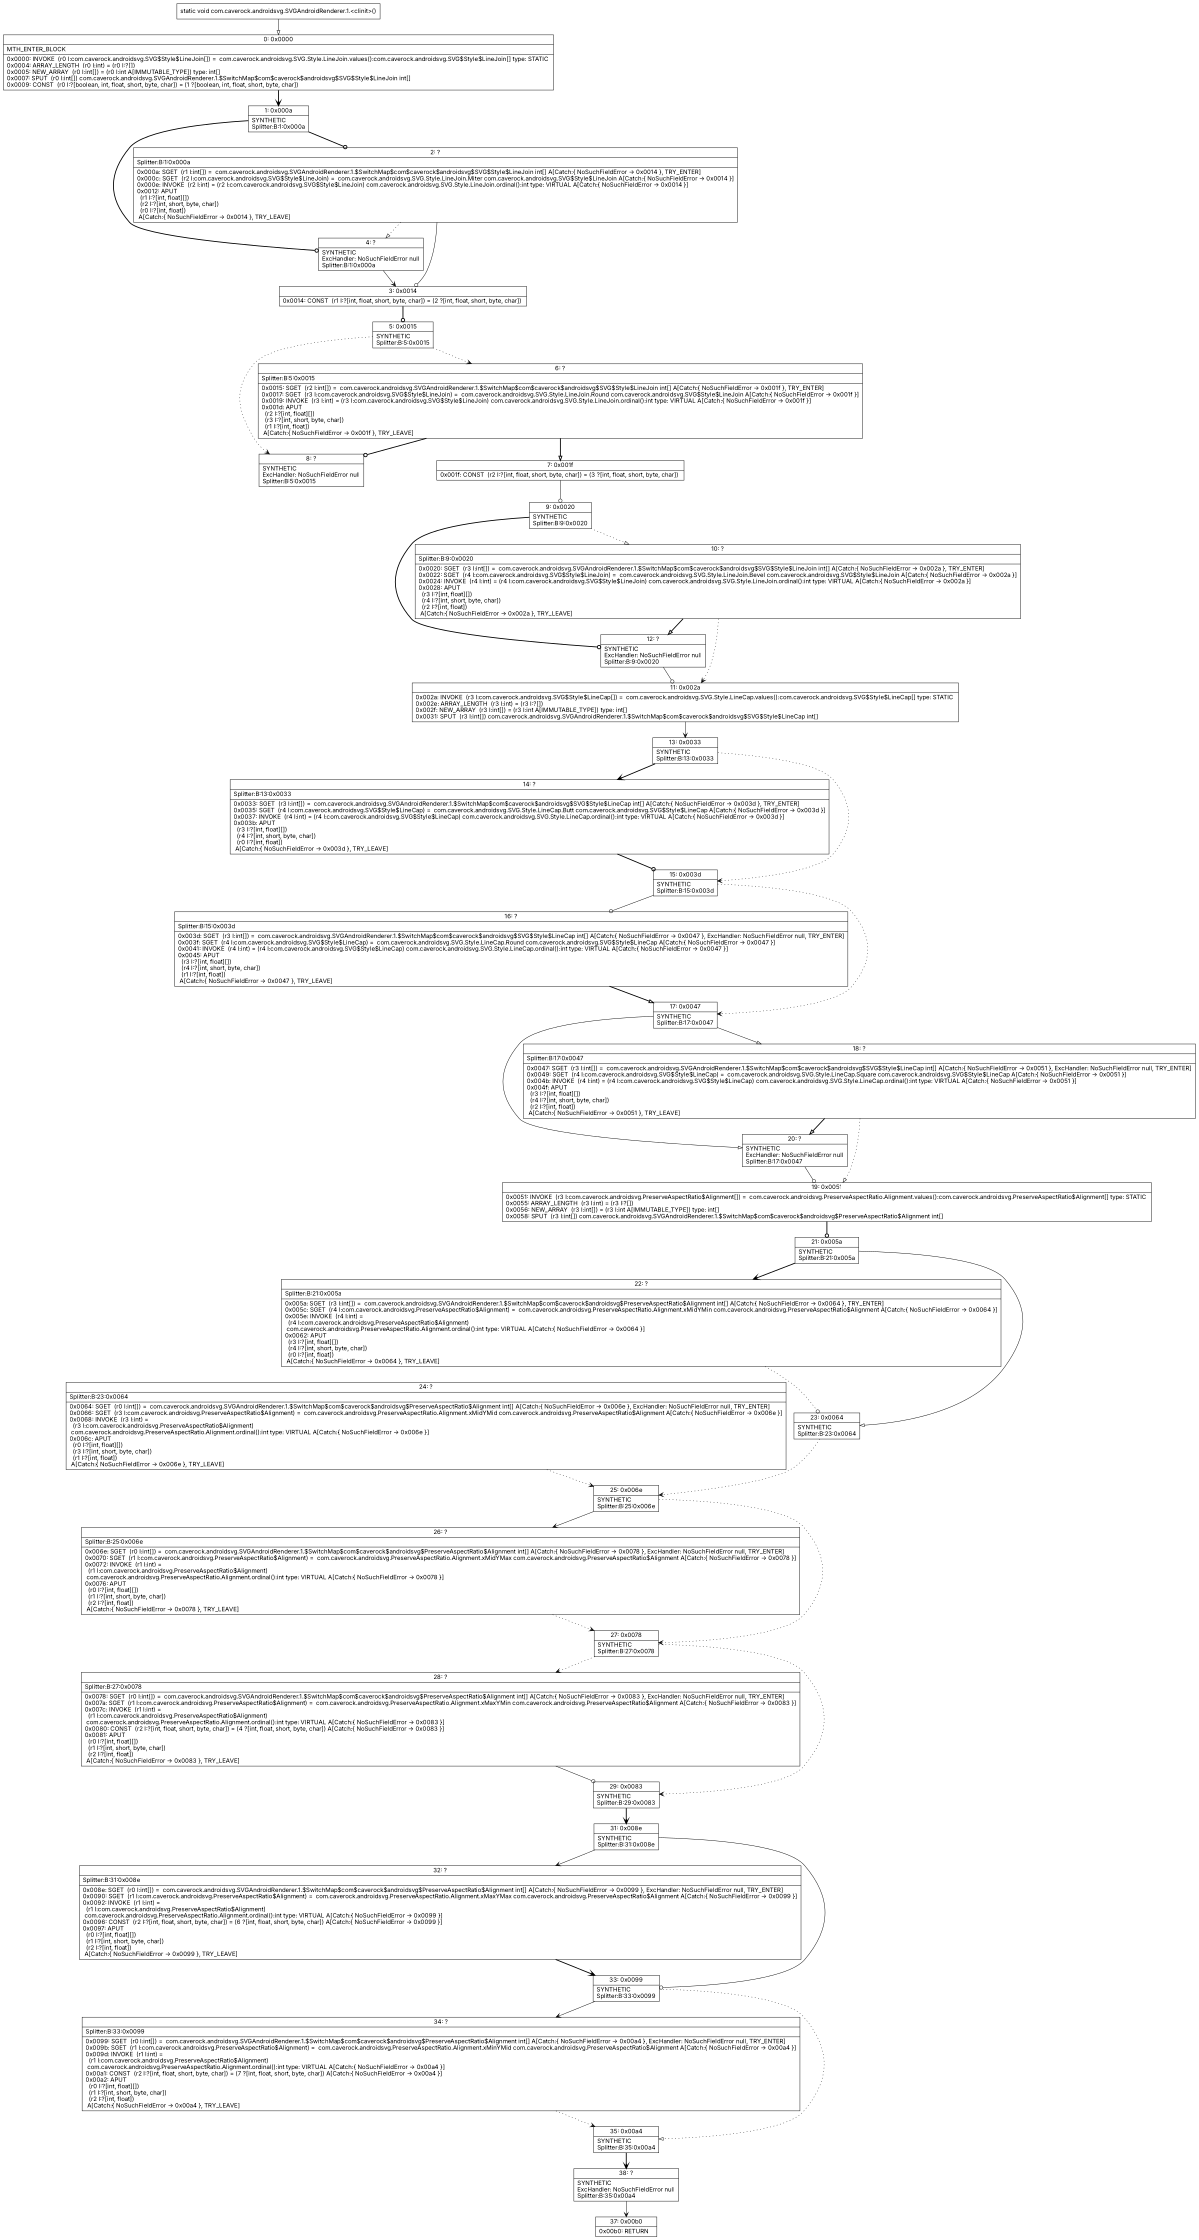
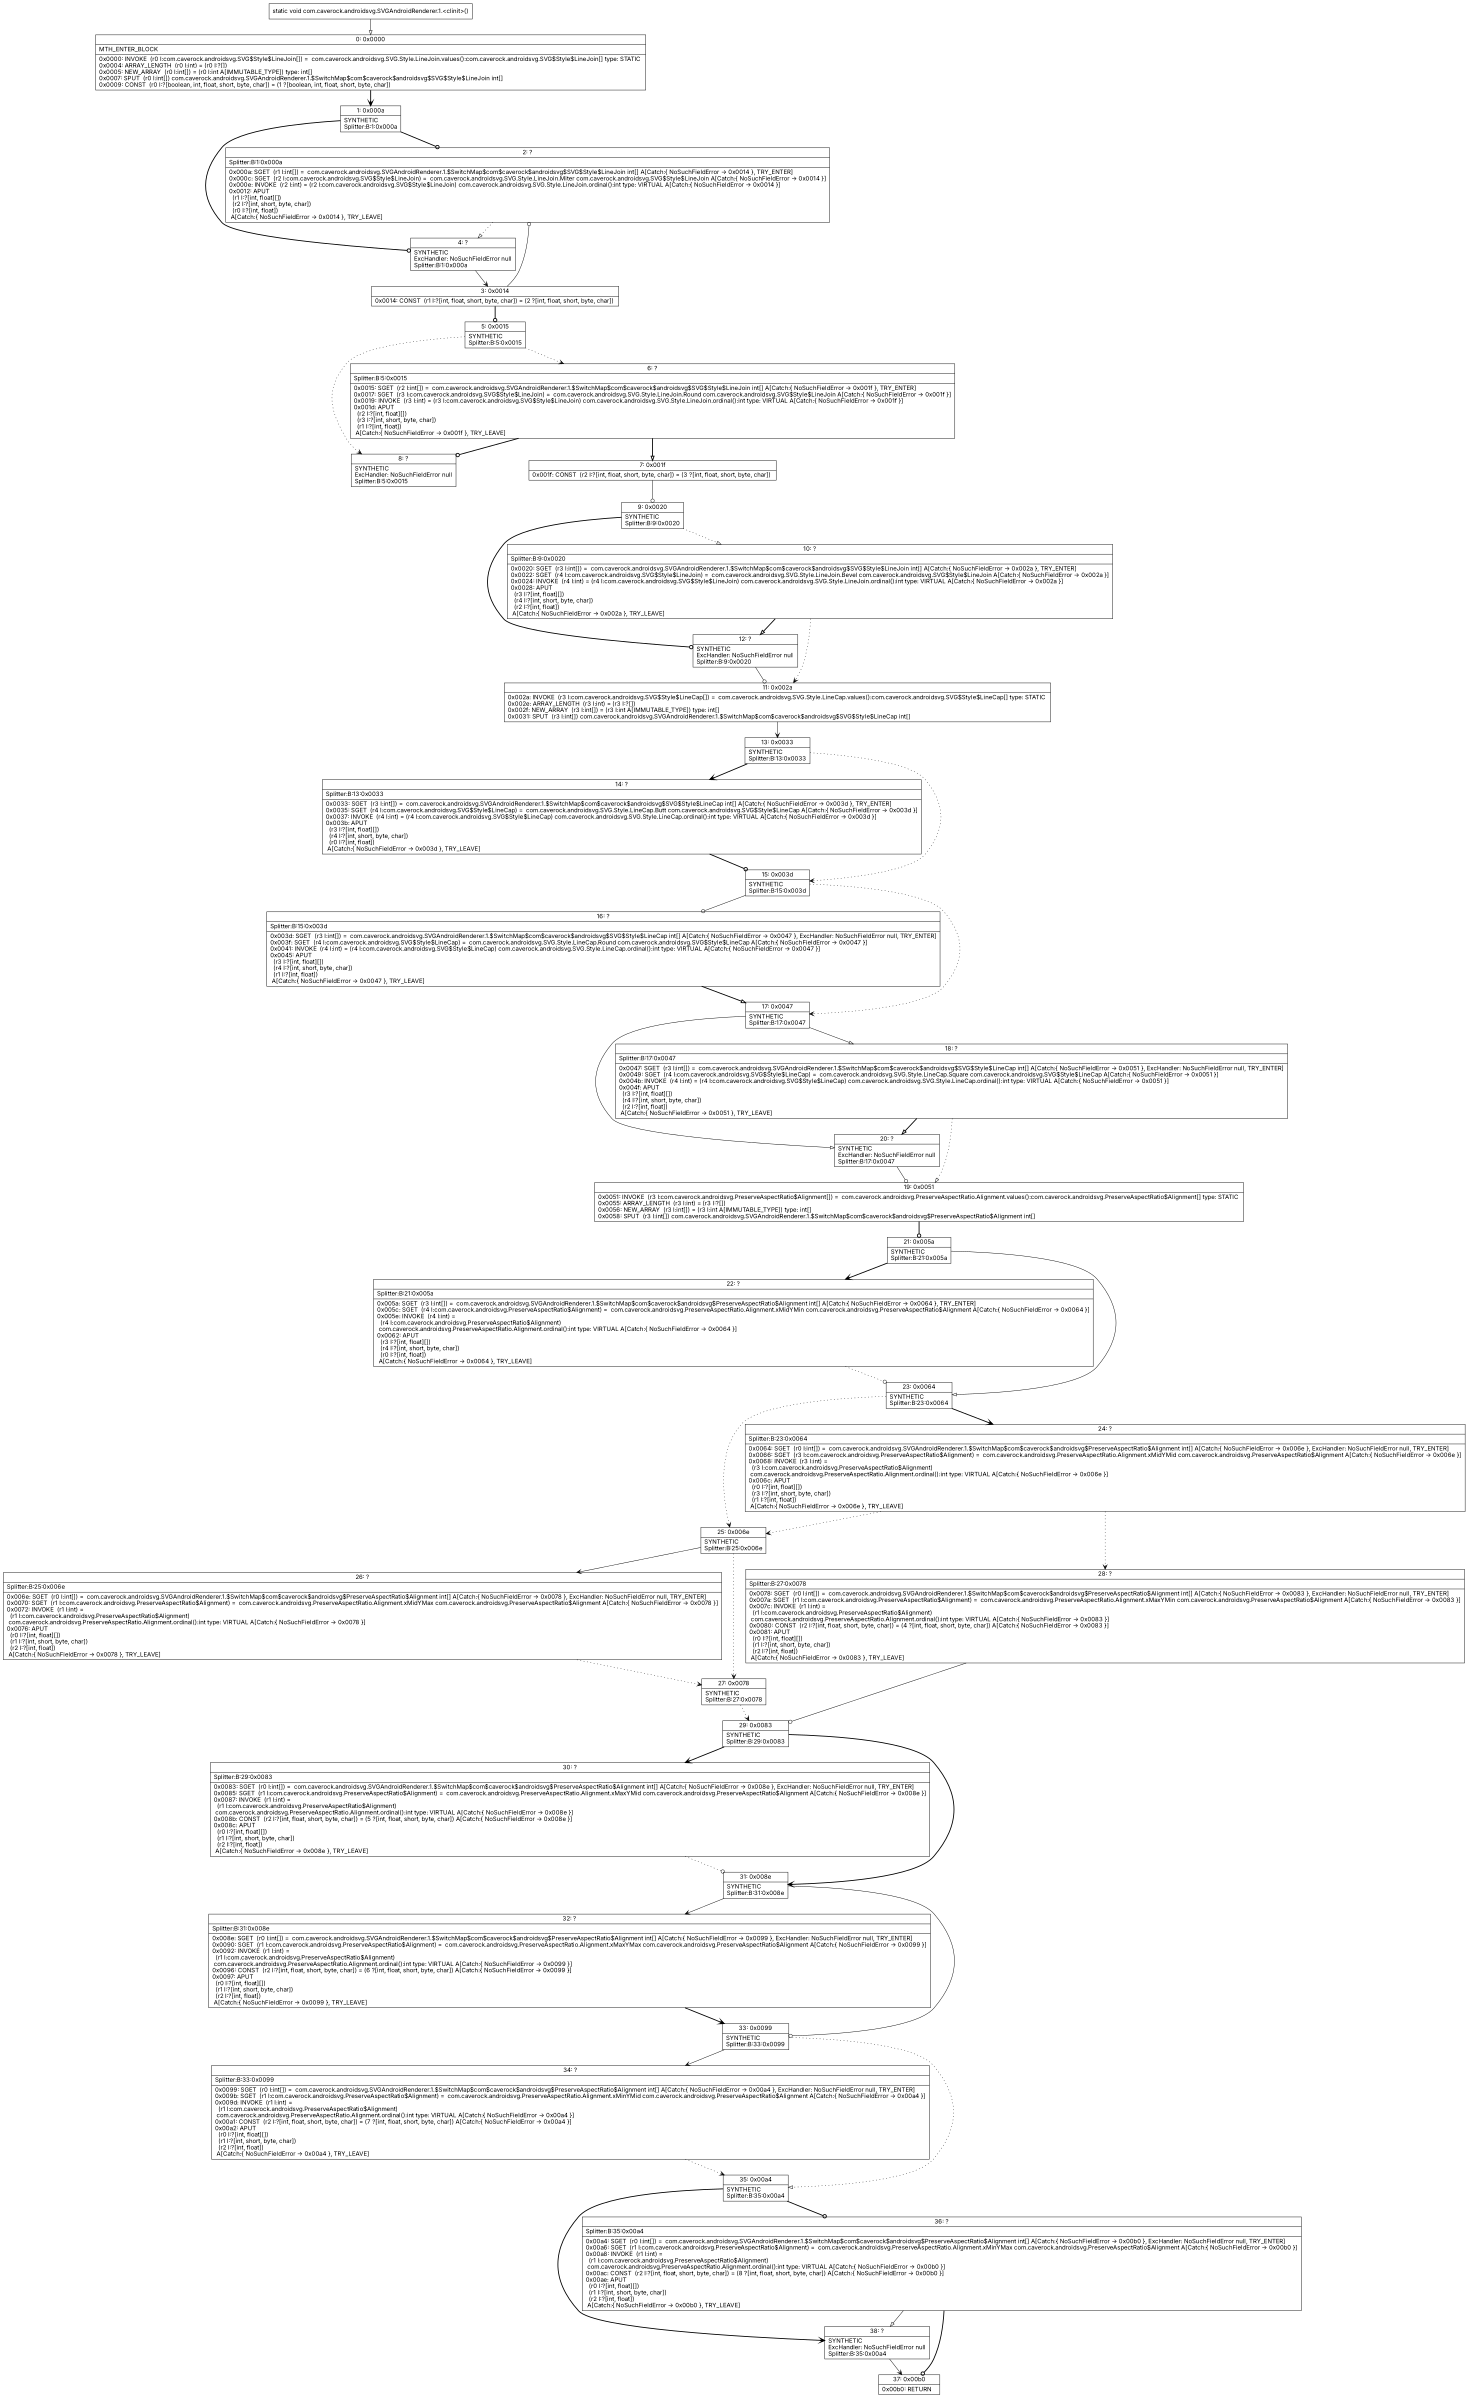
(432, 255) -> (524, 258)
none -> (970, 1416)
(577, 1664) -> (1105, 1538)
none -> (570, 1810)
none -> (942, 2264)
